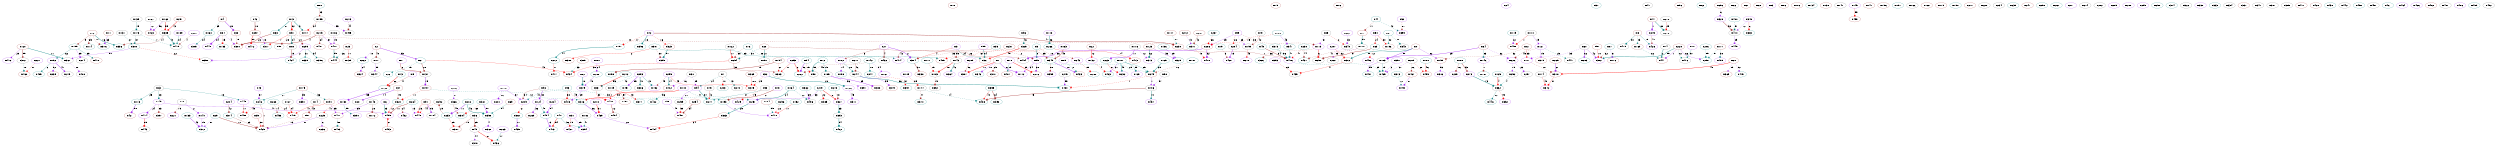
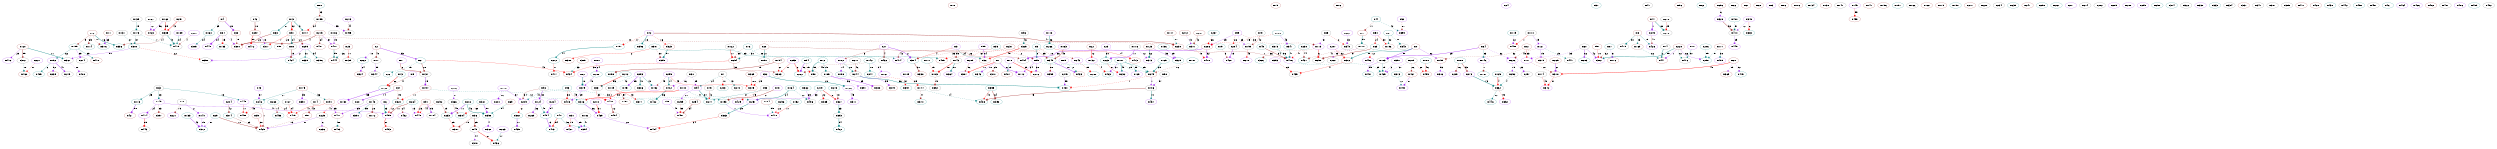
none -> (1106, 47)
(984, 53) -> (984, 53)
(955, 67) -> (955, 67)
(662, 94) -> (662, 94)
(346, 110) -> (365, 108)
(440, 110) -> (443, 108)
(388, 123) -> (385, 122)
